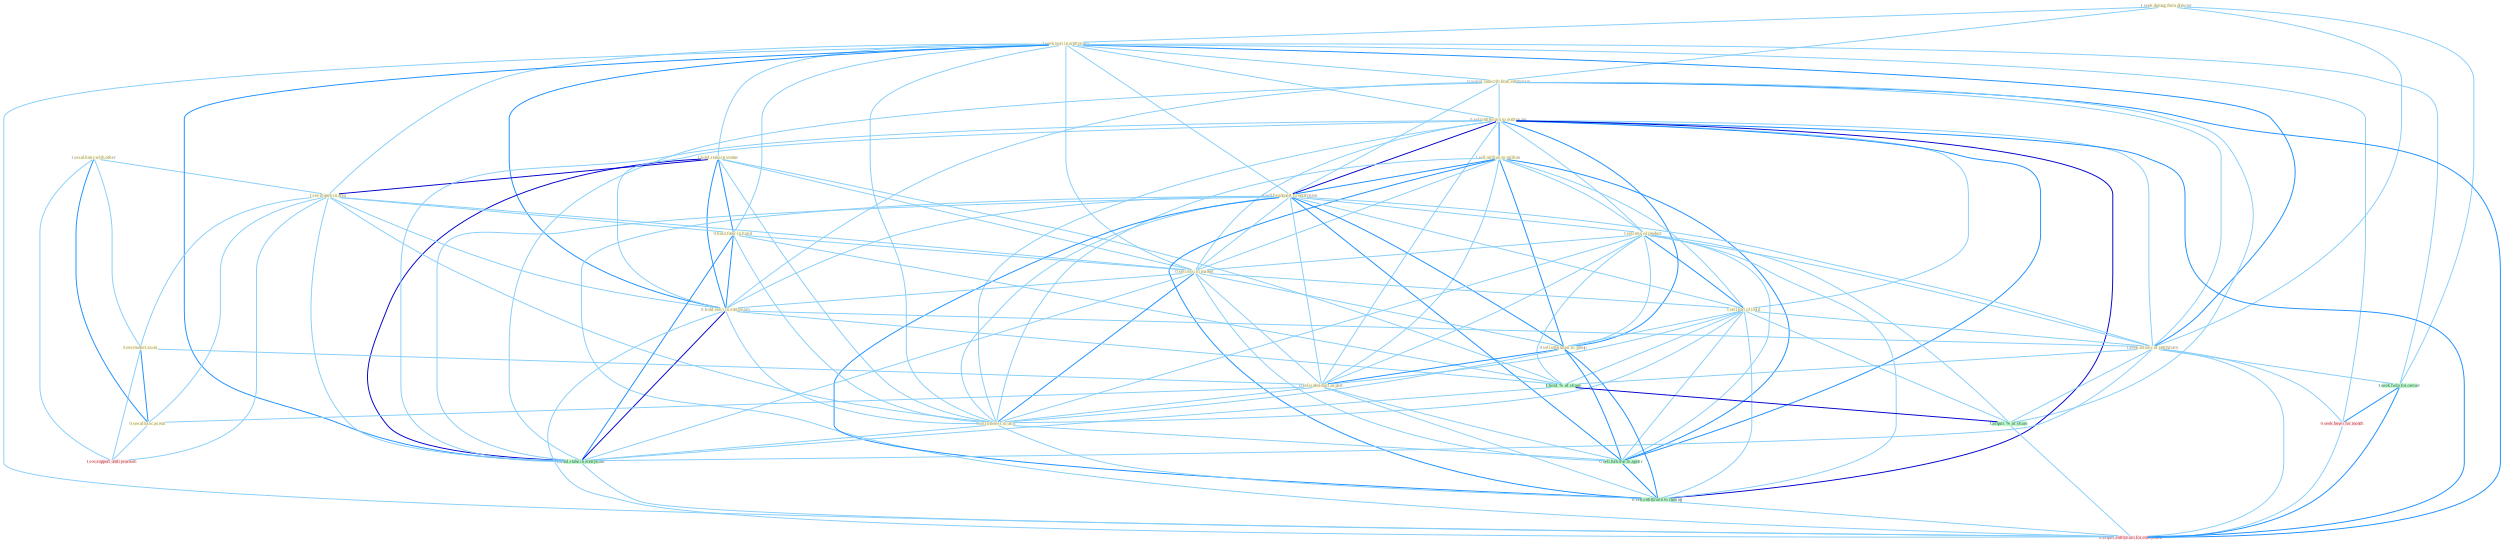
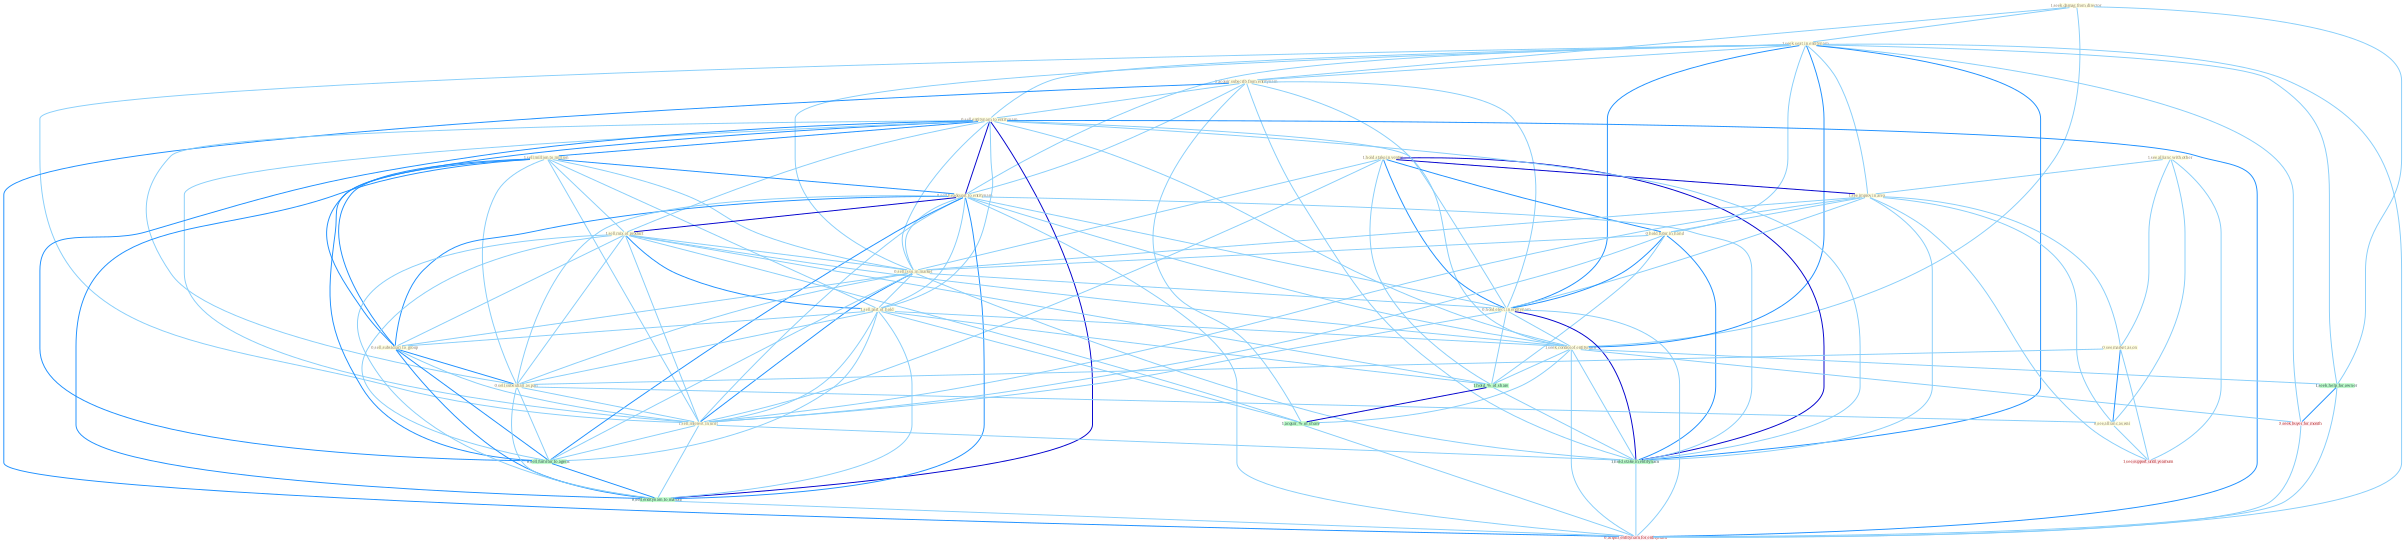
(778, 66) -> none
(1492, 217) -> (795, 215)
(79, 299) -> (2182, 299)
(2153, 348) -> (1571, 348)
(2301, 507) -> (2035, 530)
